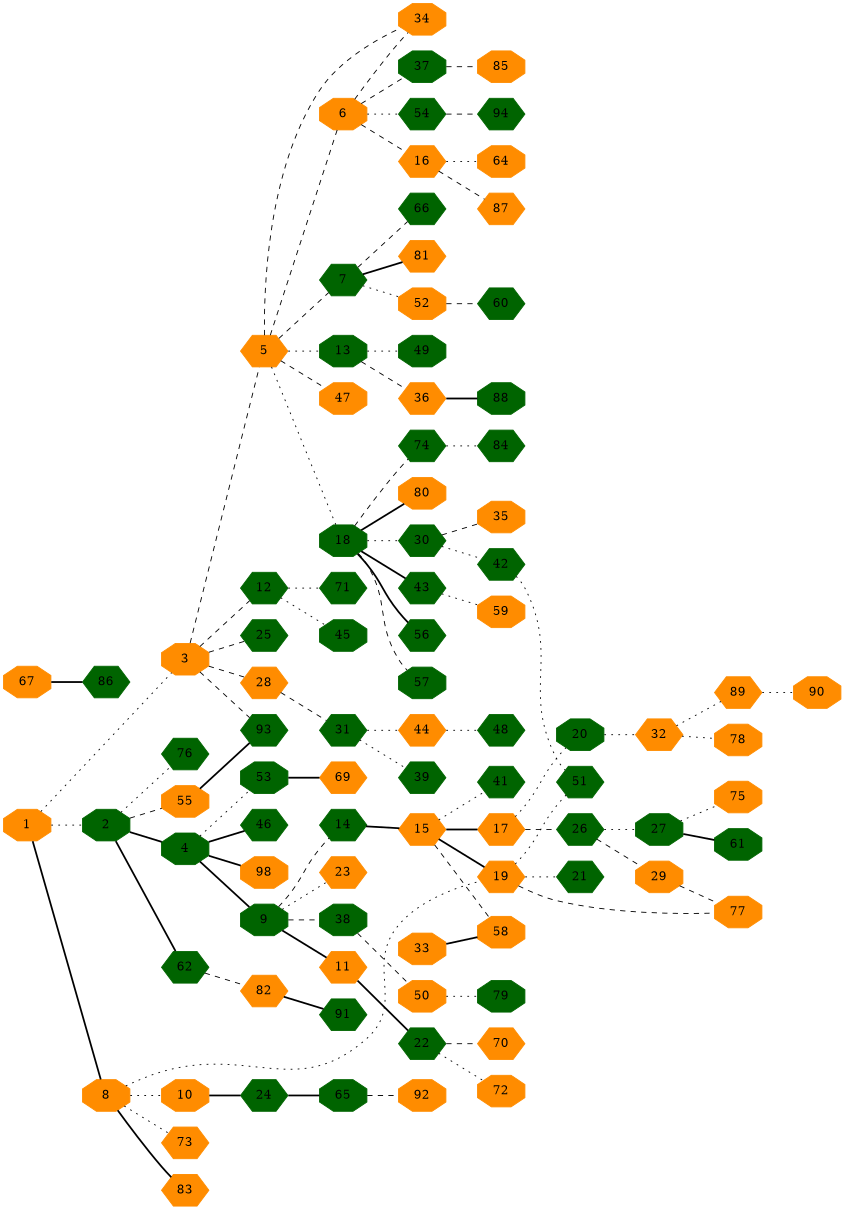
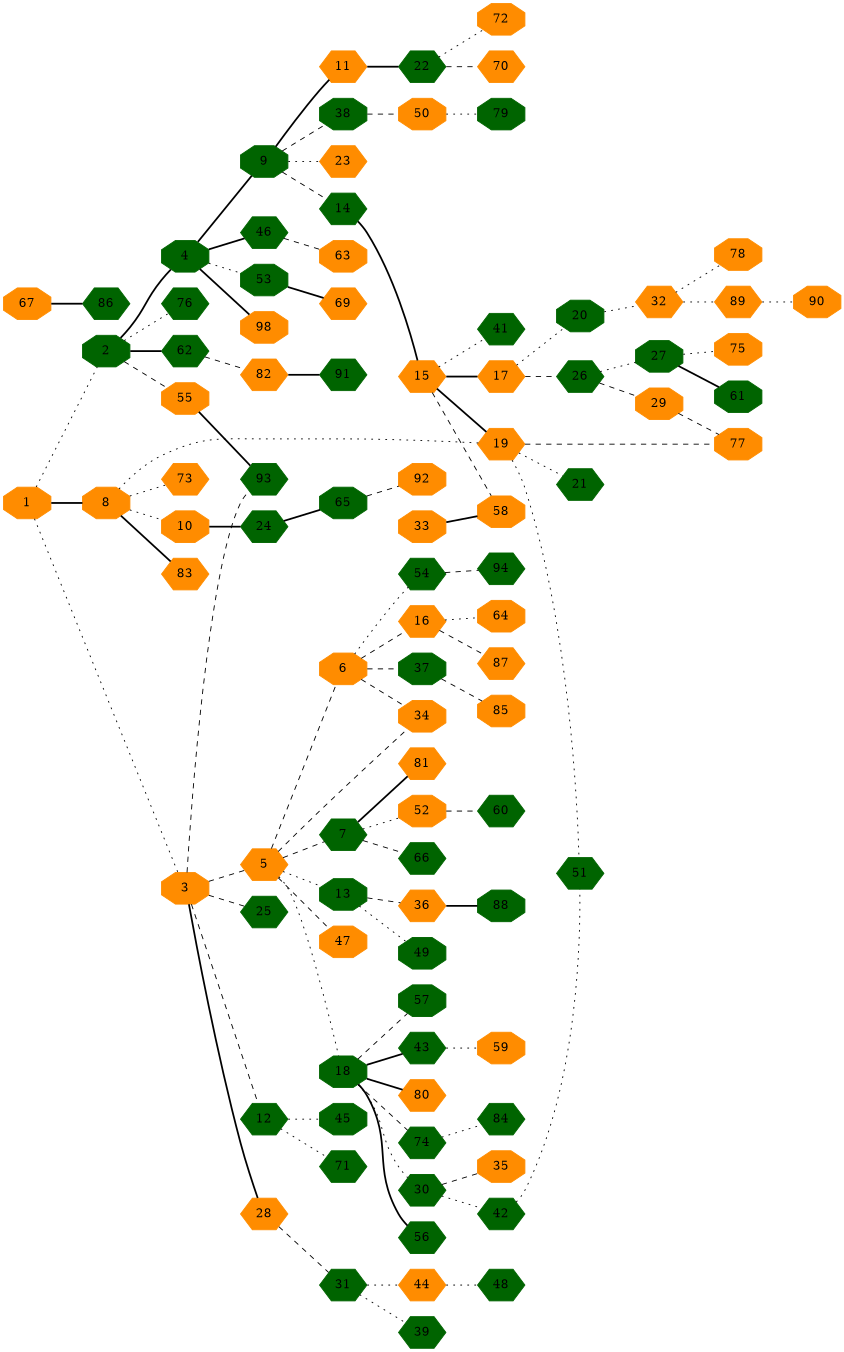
none -> (343, 256)
(422, 493) -> (422, 1095)
(227, 672) -> (219, 1052)
